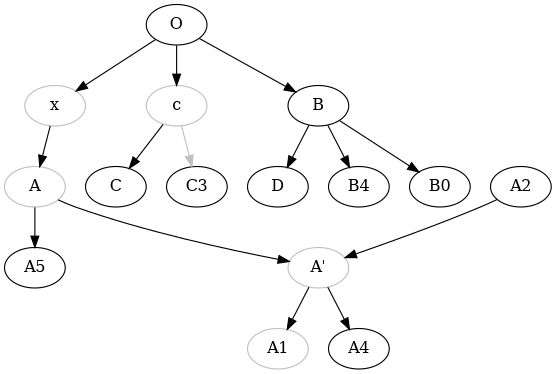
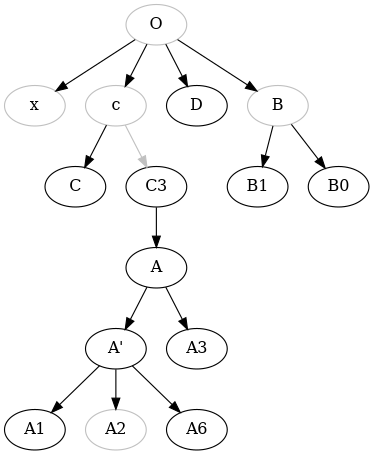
(177, 25) -> (156, 25)
(318, 106) -> (278, 106)
(46, 141) -> (156, 222)
(301, 141) -> (174, 60)
(35, 187) -> (156, 268)
(359, 187) -> (258, 187)
(521, 187) -> (116, 430)
(427, 228) -> (116, 384)
(35, 268) -> (197, 349)
(318, 268) -> (116, 349)
(278, 349) -> (35, 430)
(359, 349) -> (197, 430)
